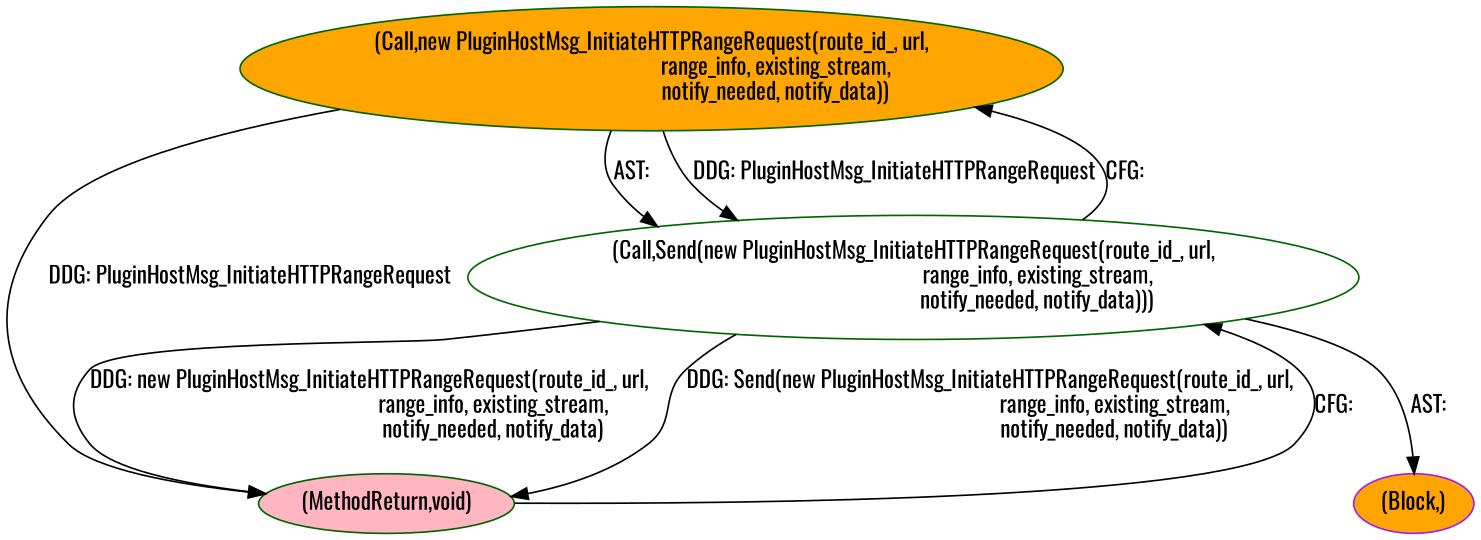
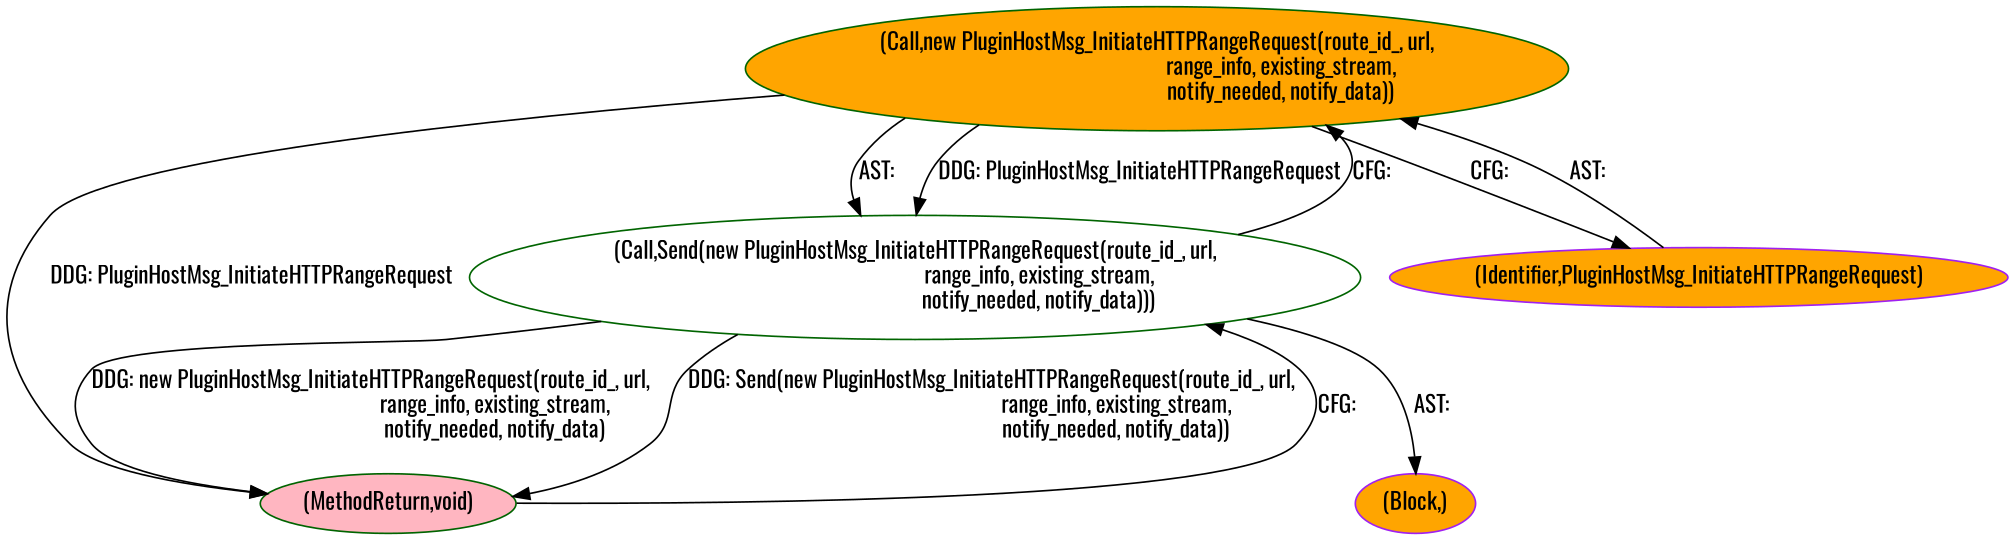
none -> (1699, 277)
